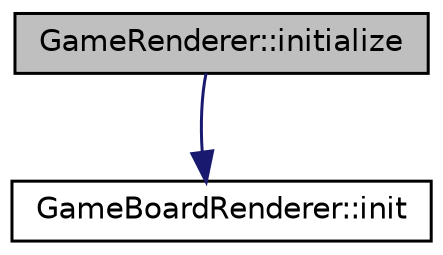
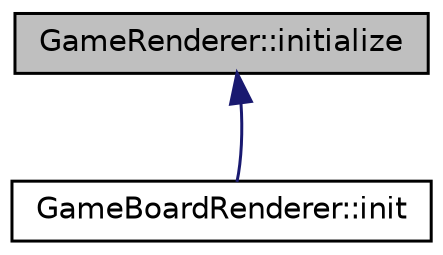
(202, 112) -> (241, 143)
